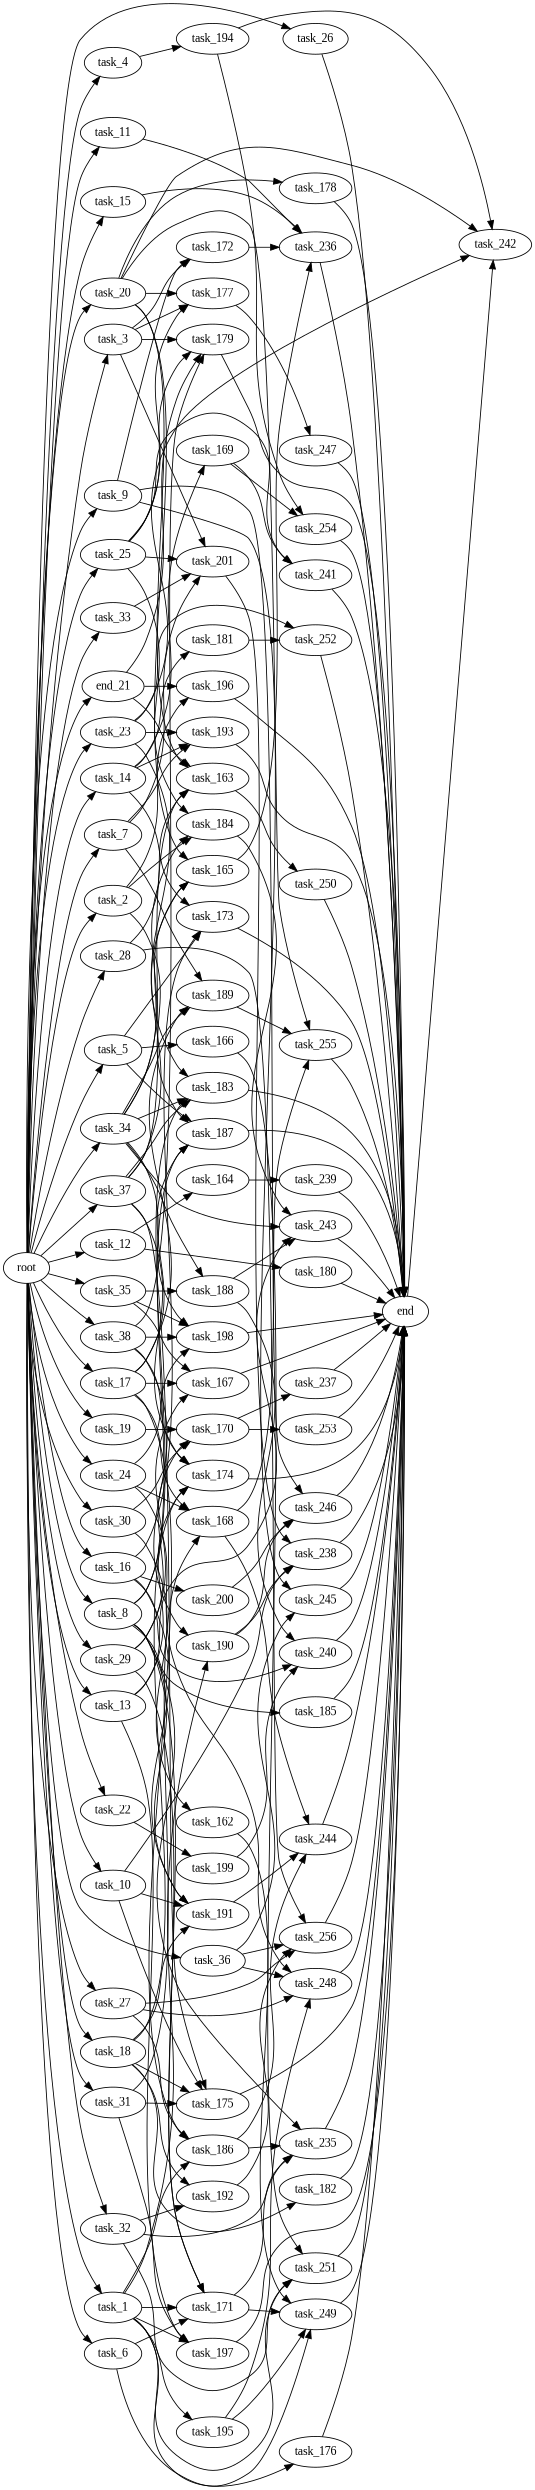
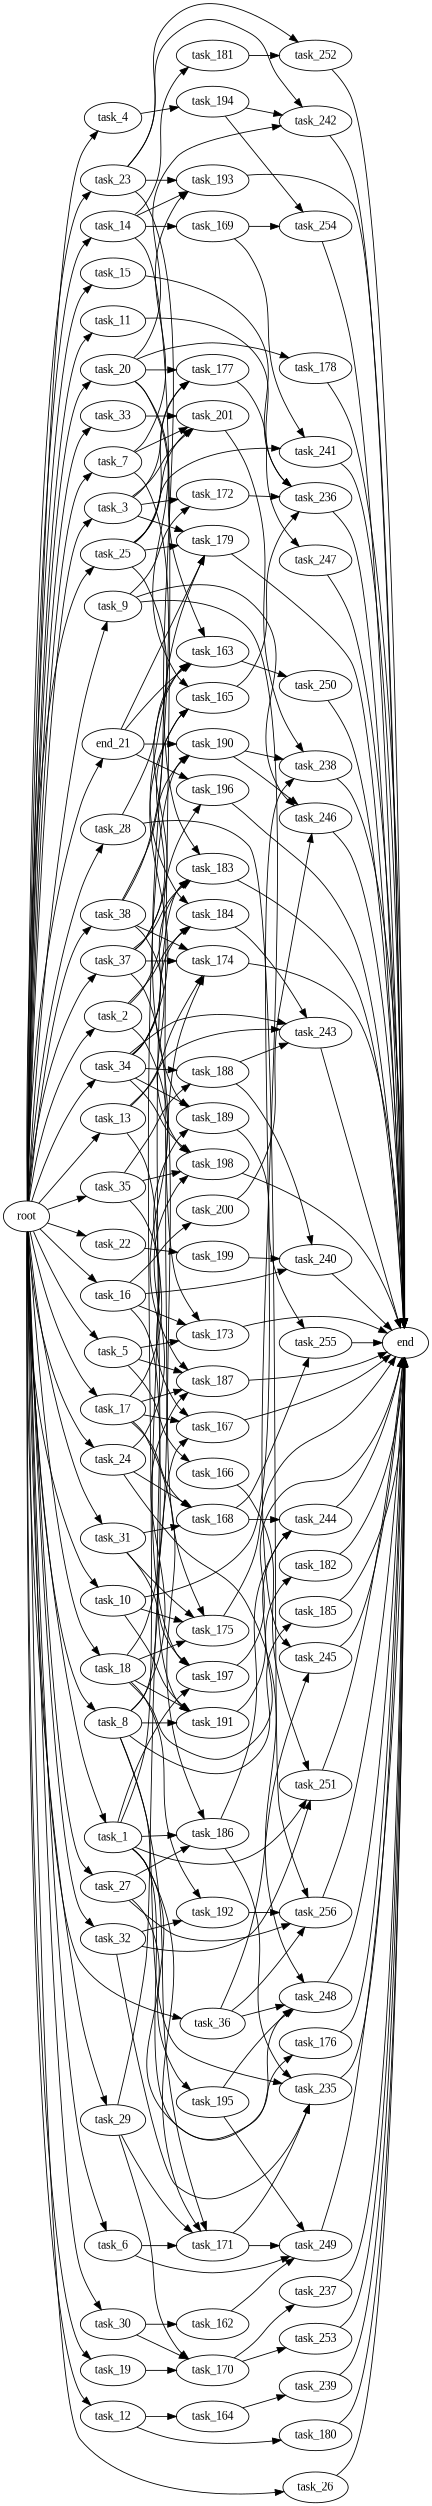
(267, 402) -> none
none -> (156, 744)
(450, 782) -> (391, 723)
